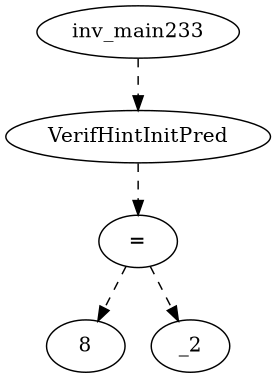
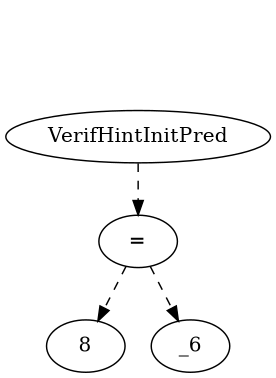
(138, 32) -> none
(190, 346) -> (190, 346)
